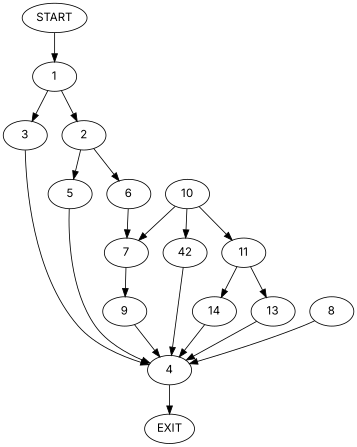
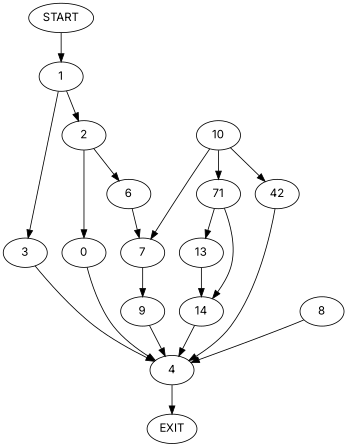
(70, 194) -> (84, 253)
(244, 253) -> (218, 194)
(225, 339) -> (201, 278)
